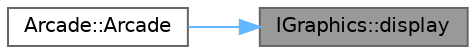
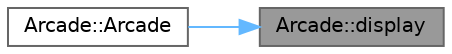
(364, 27) -> (352, 27)
